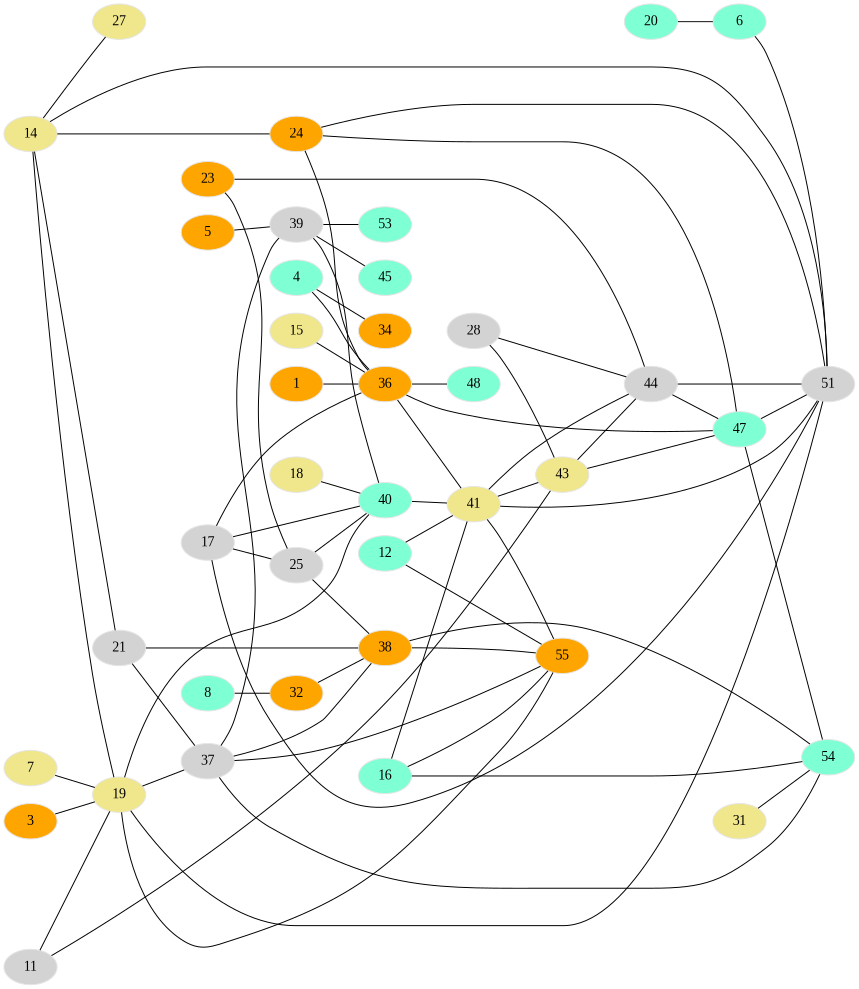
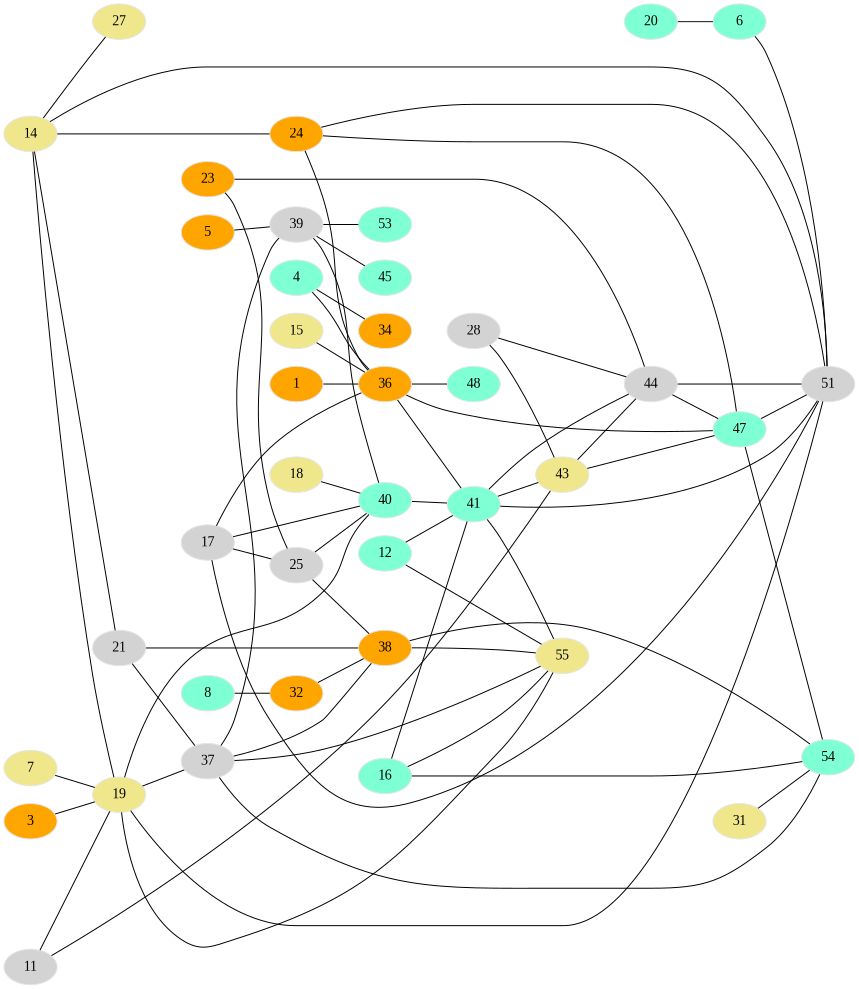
(474, 504) -> (474, 504)
(562, 656) -> (562, 656)
